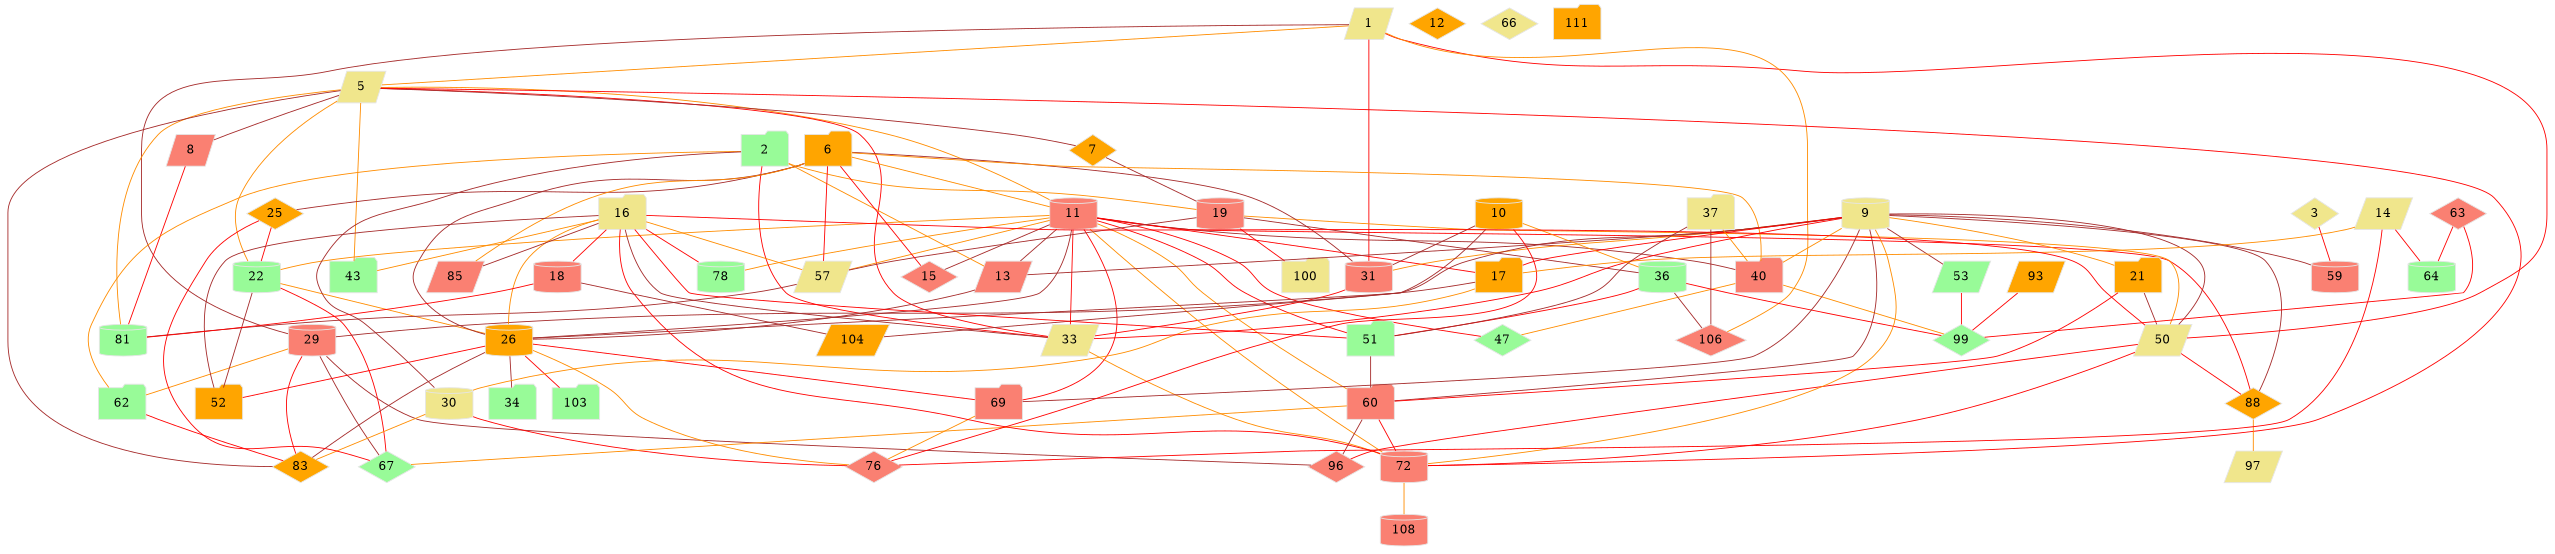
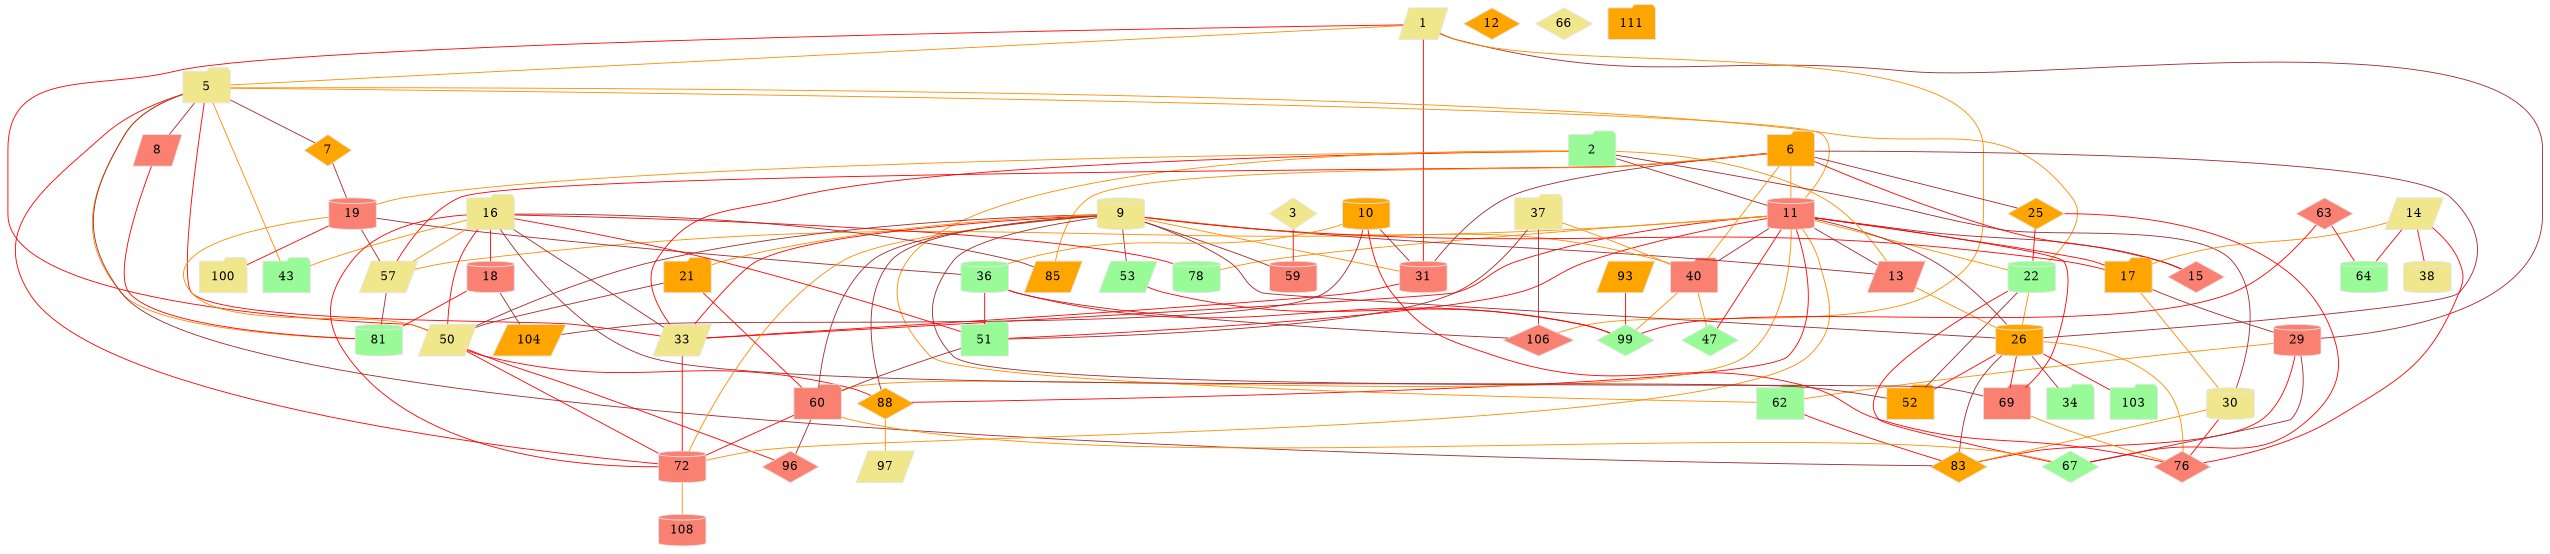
(361, 87) -> (207, 87)
none -> (1692, 182)
(532, 254) -> none
(455, 277) -> (1053, 277)
none -> (2427, 277)
(755, 326) -> (1956, 307)
(1237, 420) -> (682, 404)
(808, 445) -> none
